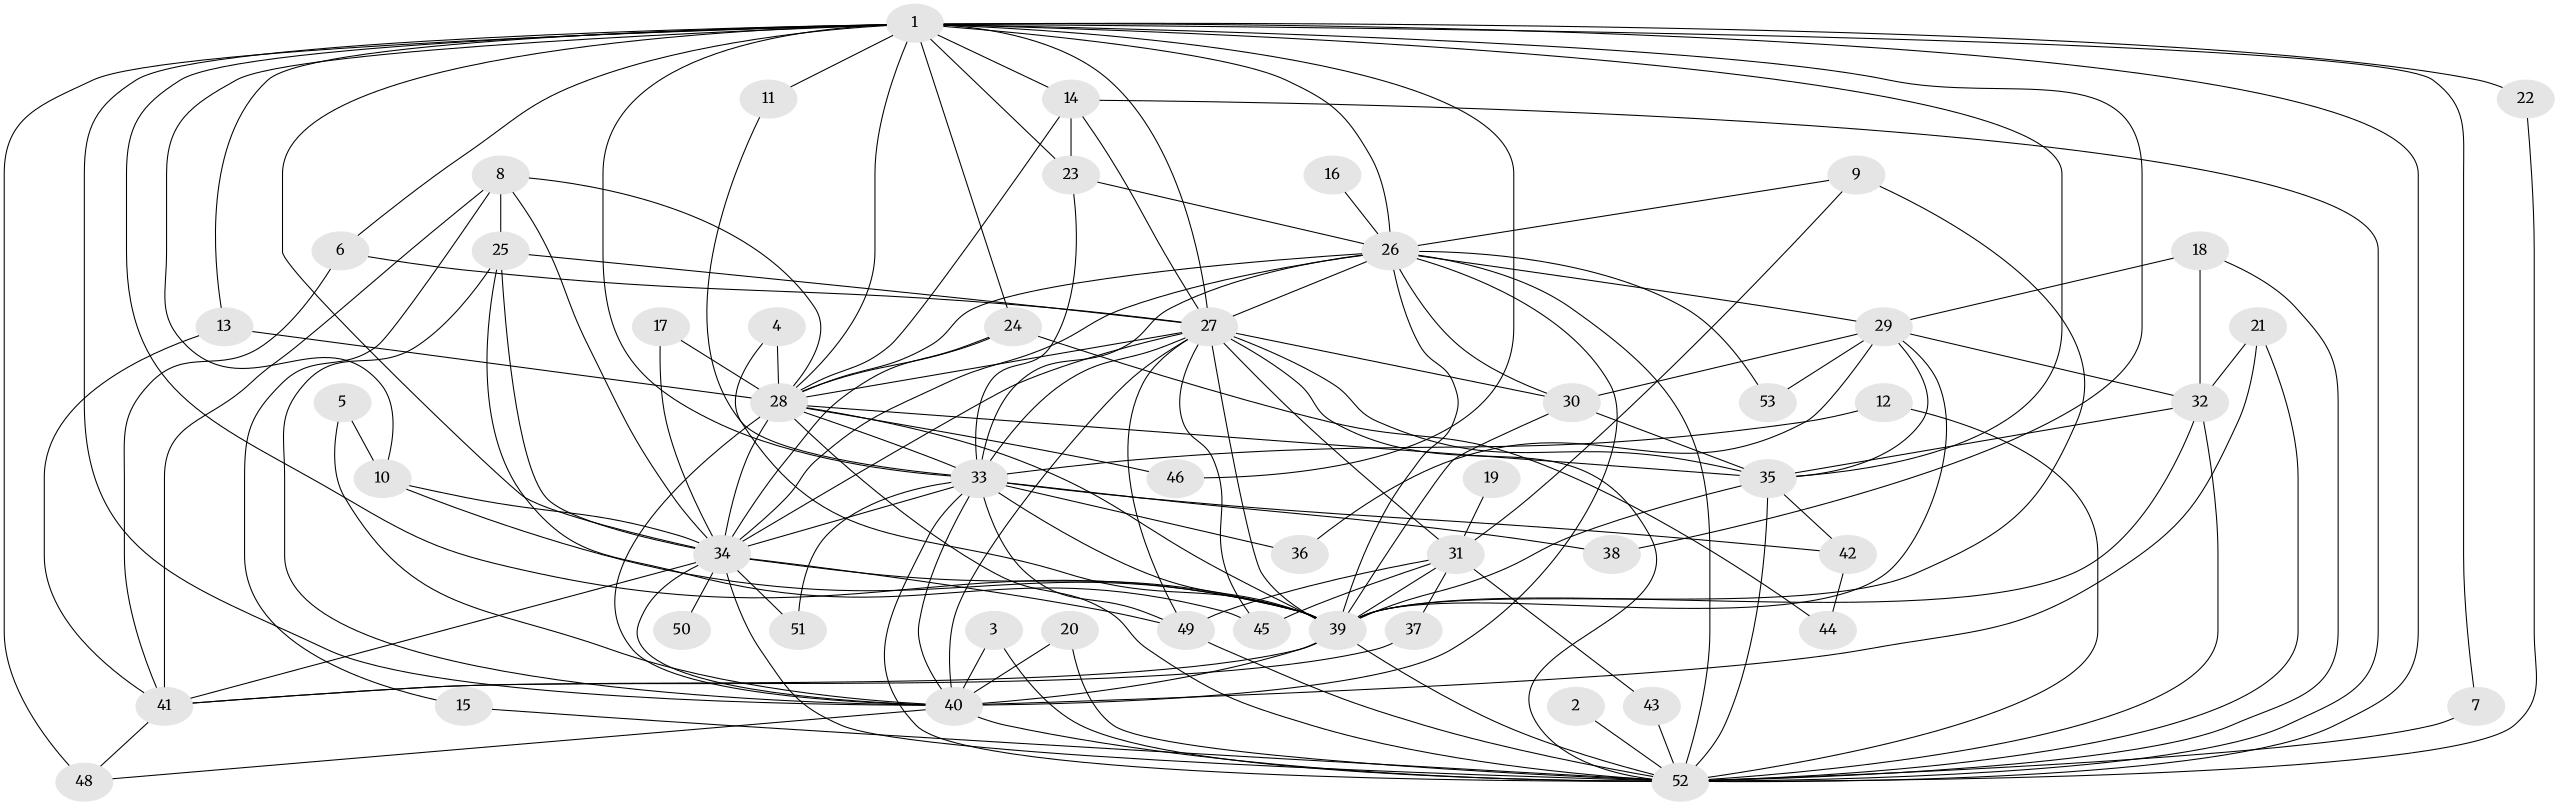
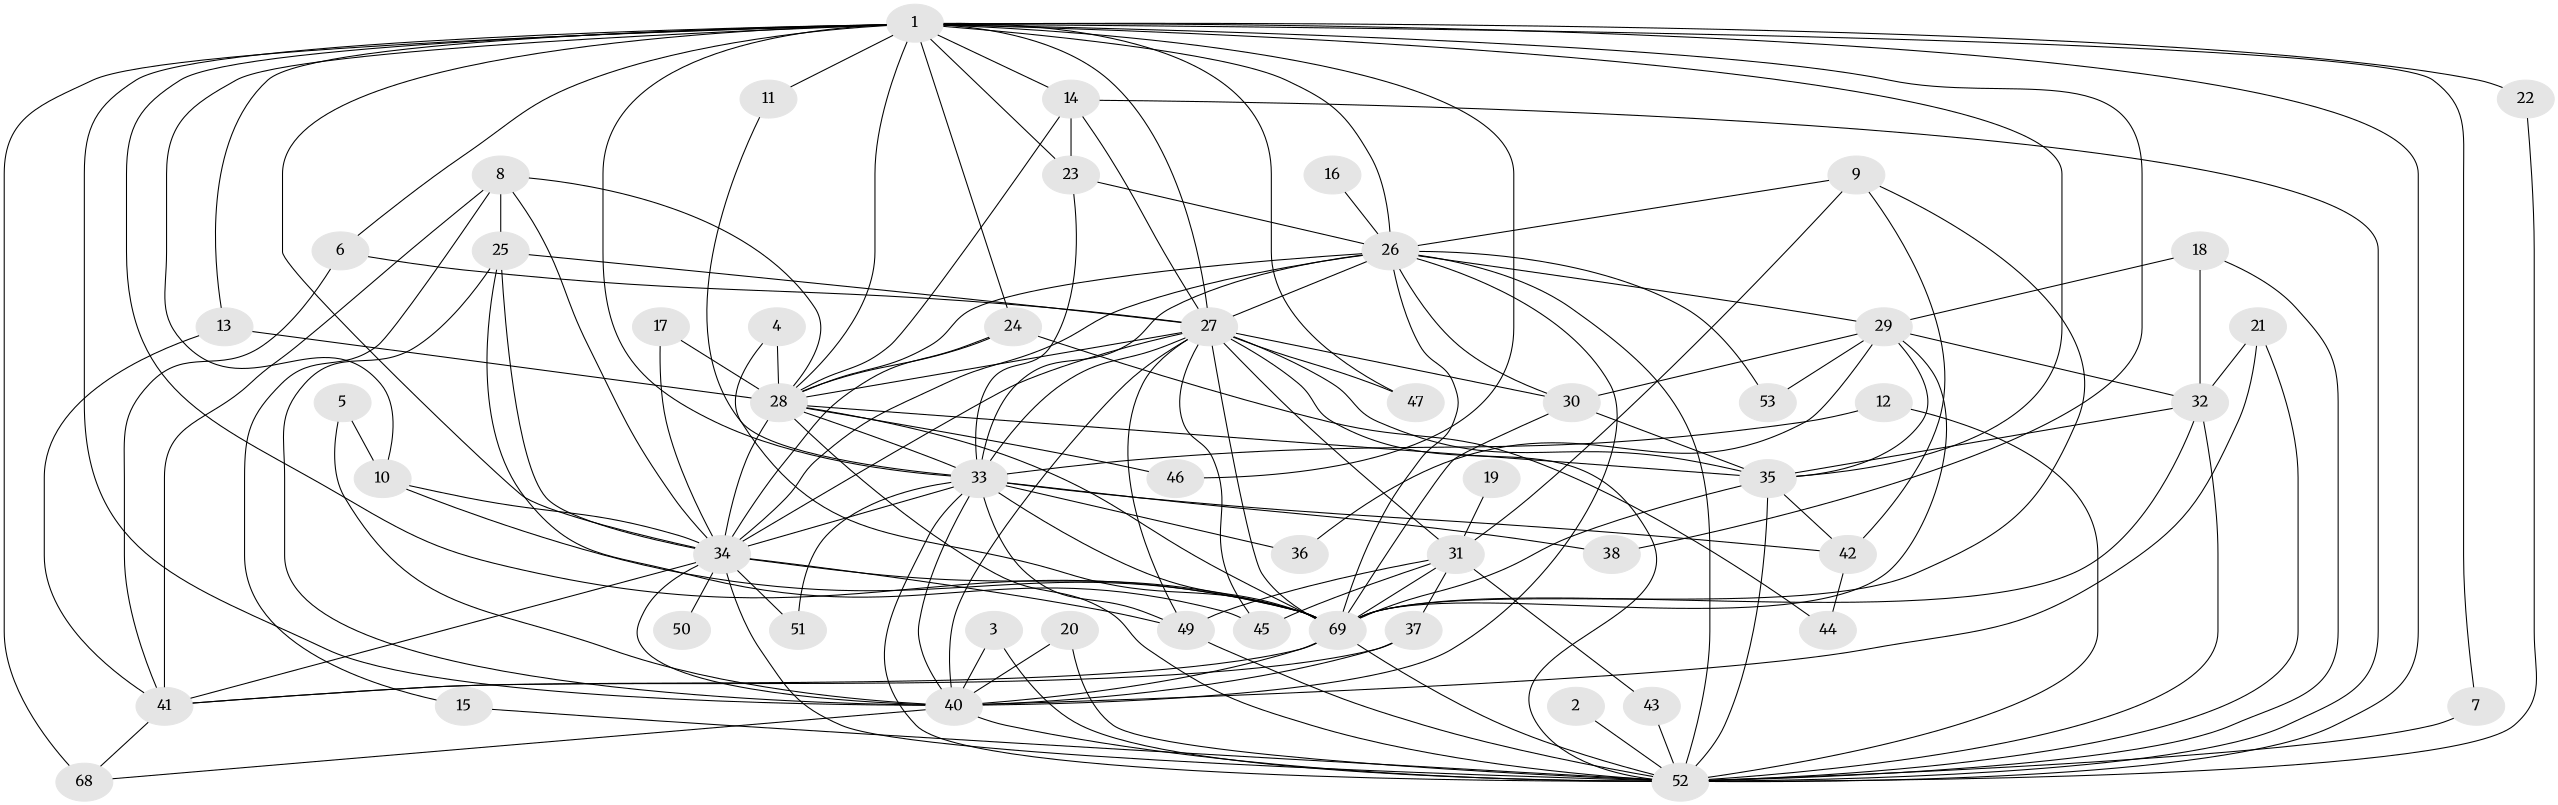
none -> (1944, 368)
none -> (1416, 403)
(1338, 630) -> (1338, 630)
(628, 640) -> (1190, 687)
(84, 782) -> (84, 782)
